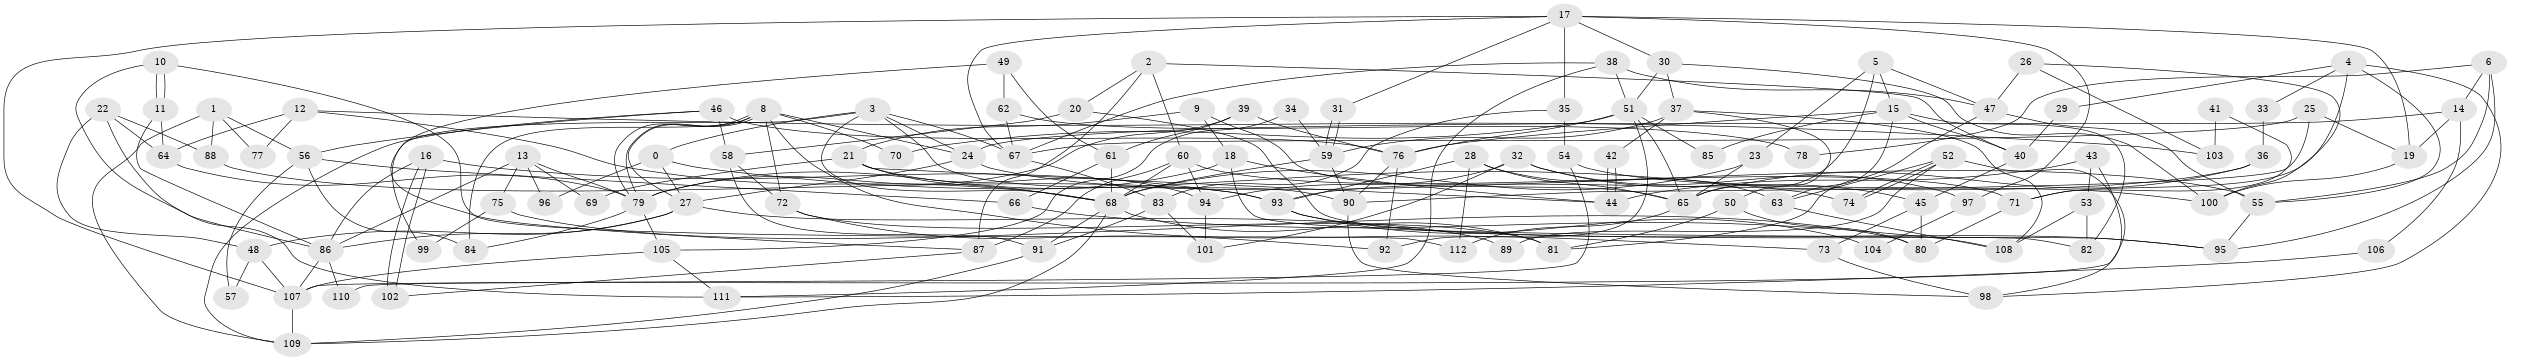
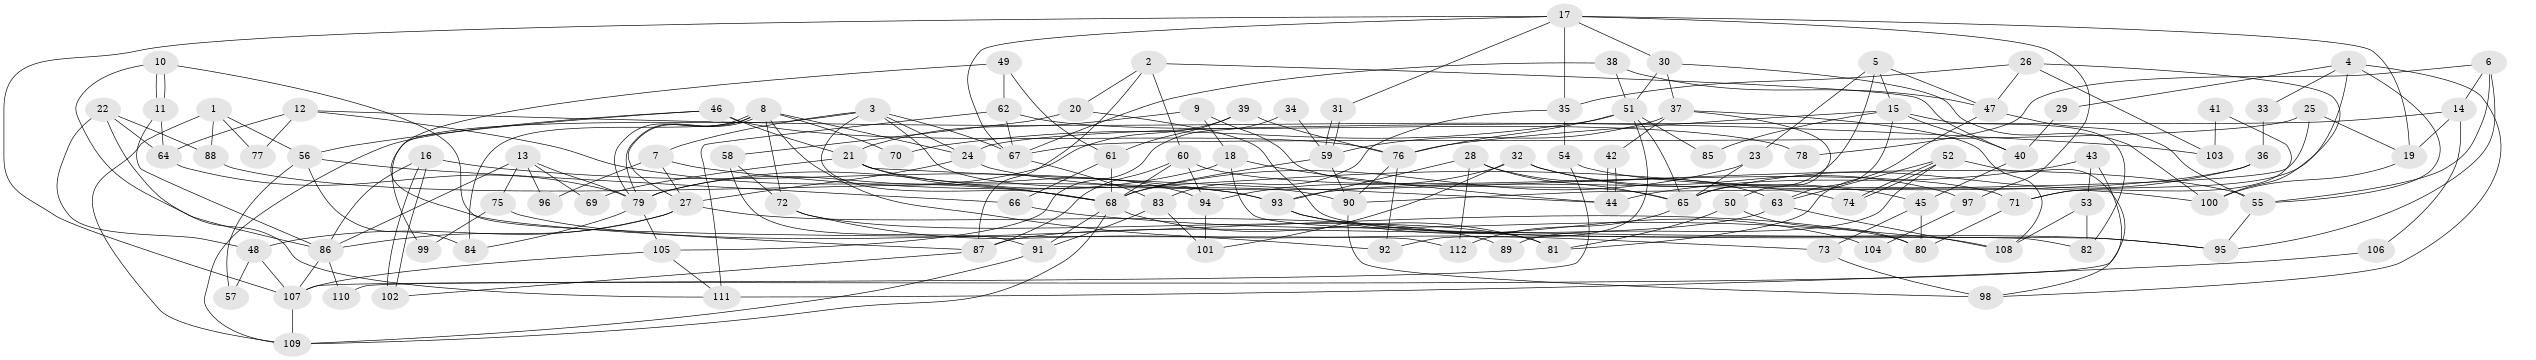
none -> (1794, 80)
(722, 131) -> (792, 139)
(656, 157) -> (656, 157)
none -> (1380, 231)
(1369, 270) -> (763, 137)
